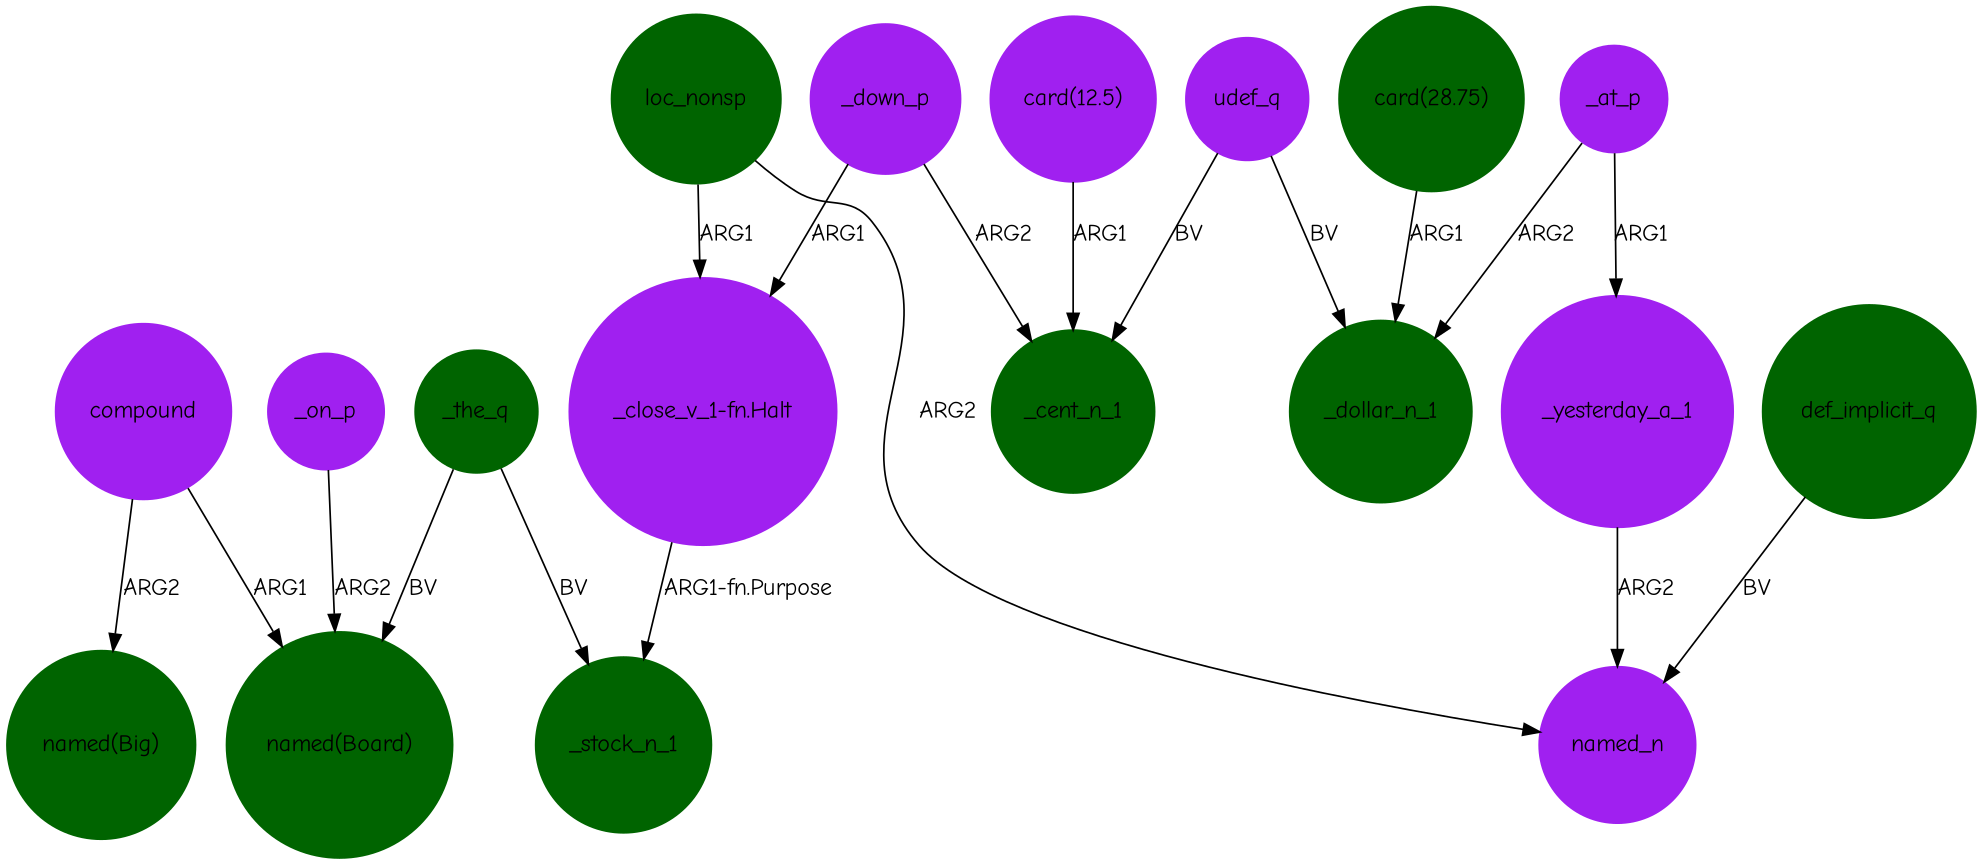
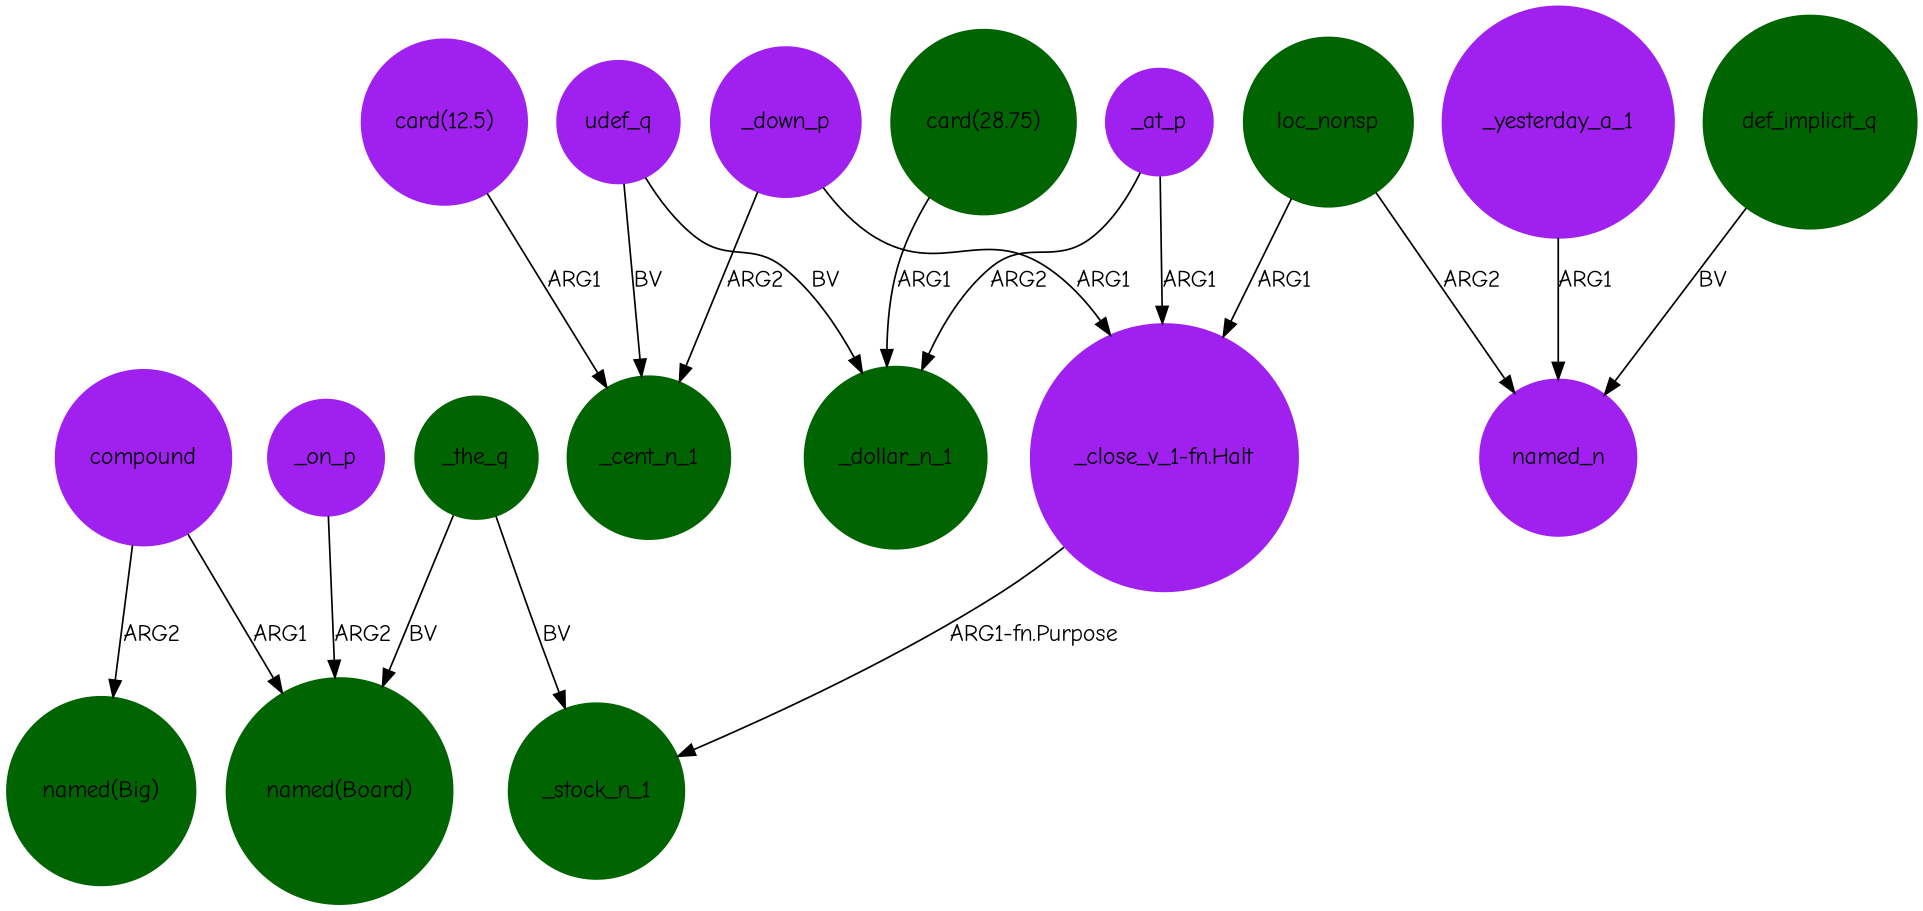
(1615, 216) -> (1161, 241)
(1646, 589) -> (1585, 281)
